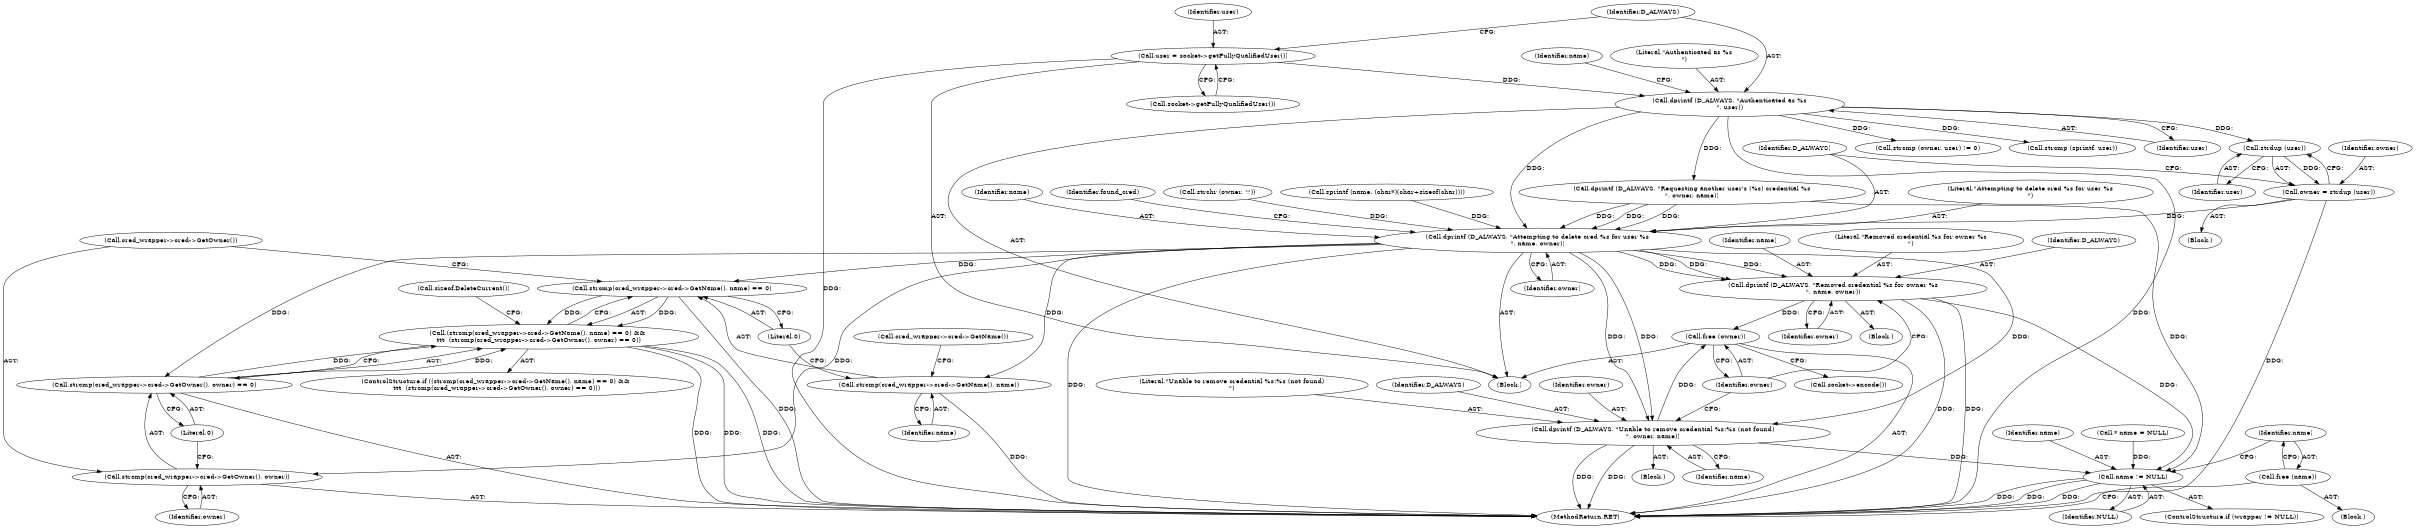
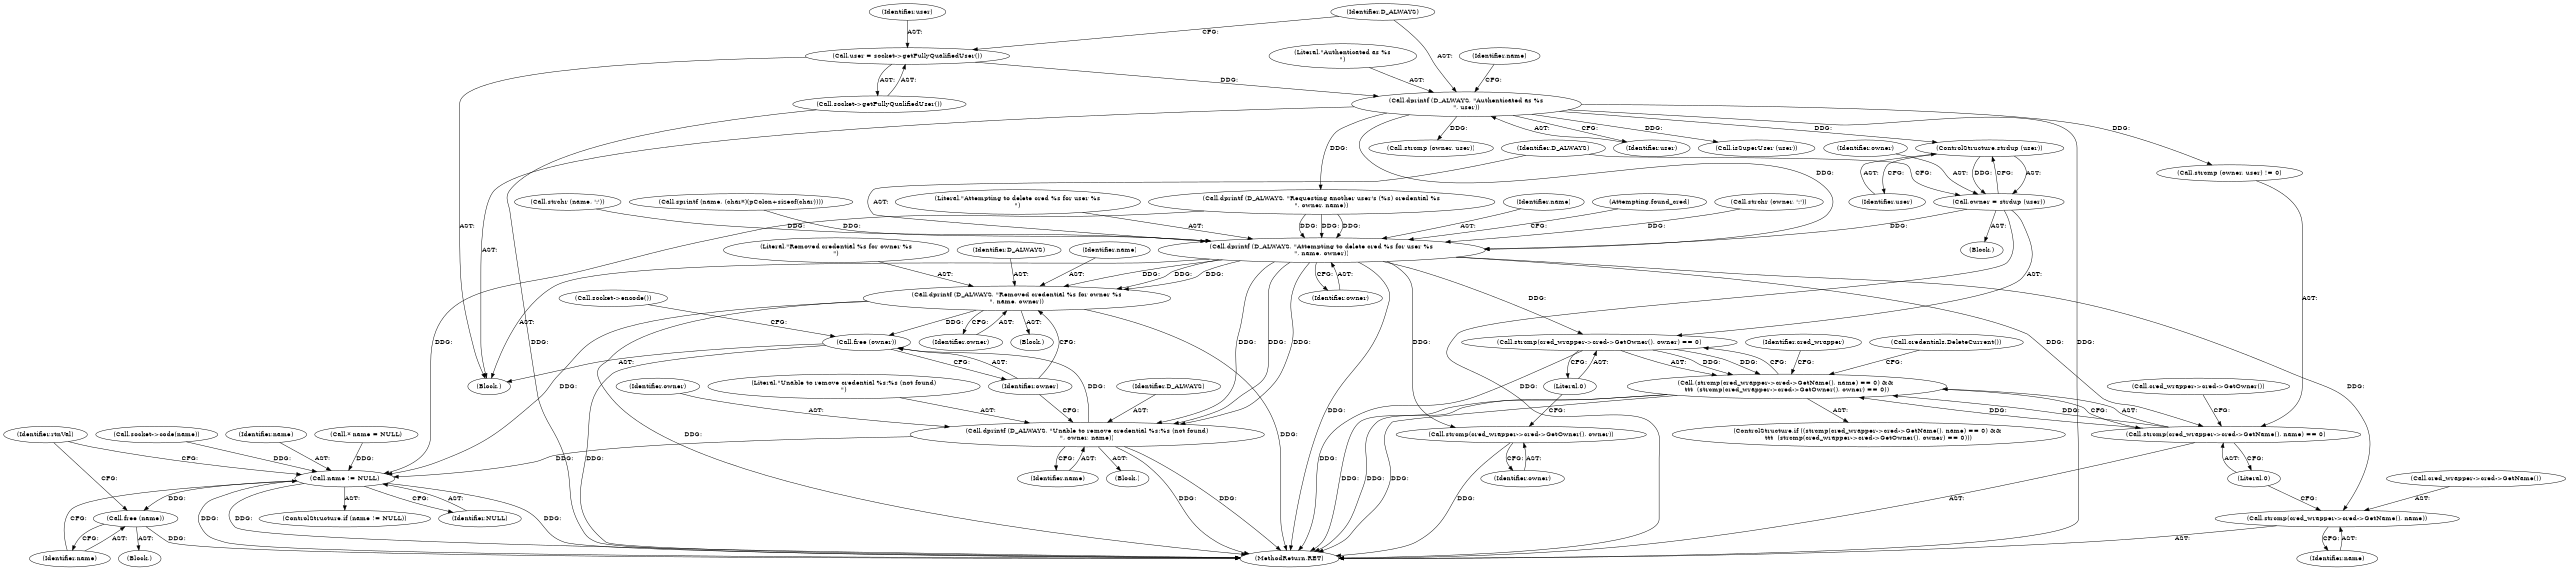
(1208, 80) -> (889, 80)
(1228, 80) -> (910, 80)
none -> (1757, 148)
(2072, 148) -> (1431, 148)
(2275, 148) -> (1990, 148)
(1103, 192) -> (1649, 202)
(1387, 192) -> (741, 202)
none -> (568, 202)
(464, 289) -> (1946, 342)
none -> (1803, 342)
(4, 354) -> none
(775, 359) -> (2302, 300)
(1780, 360) -> (739, 320)
(947, 361) -> (2424, 499)
(789, 409) -> (1958, 499)
(1901, 433) -> (596, 459)
none -> (46, 435)
none -> (157, 435)
(147, 440) -> (1892, 311)
(853, 453) -> (579, 523)
(455, 457) -> (1329, 459)
(1020, 457) -> (2184, 539)
none -> (182, 492)
(479, 497) -> (1467, 499)
(2112, 497) -> (178, 539)
(2137, 497) -> (422, 499)
(2232, 517) -> (345, 519)
